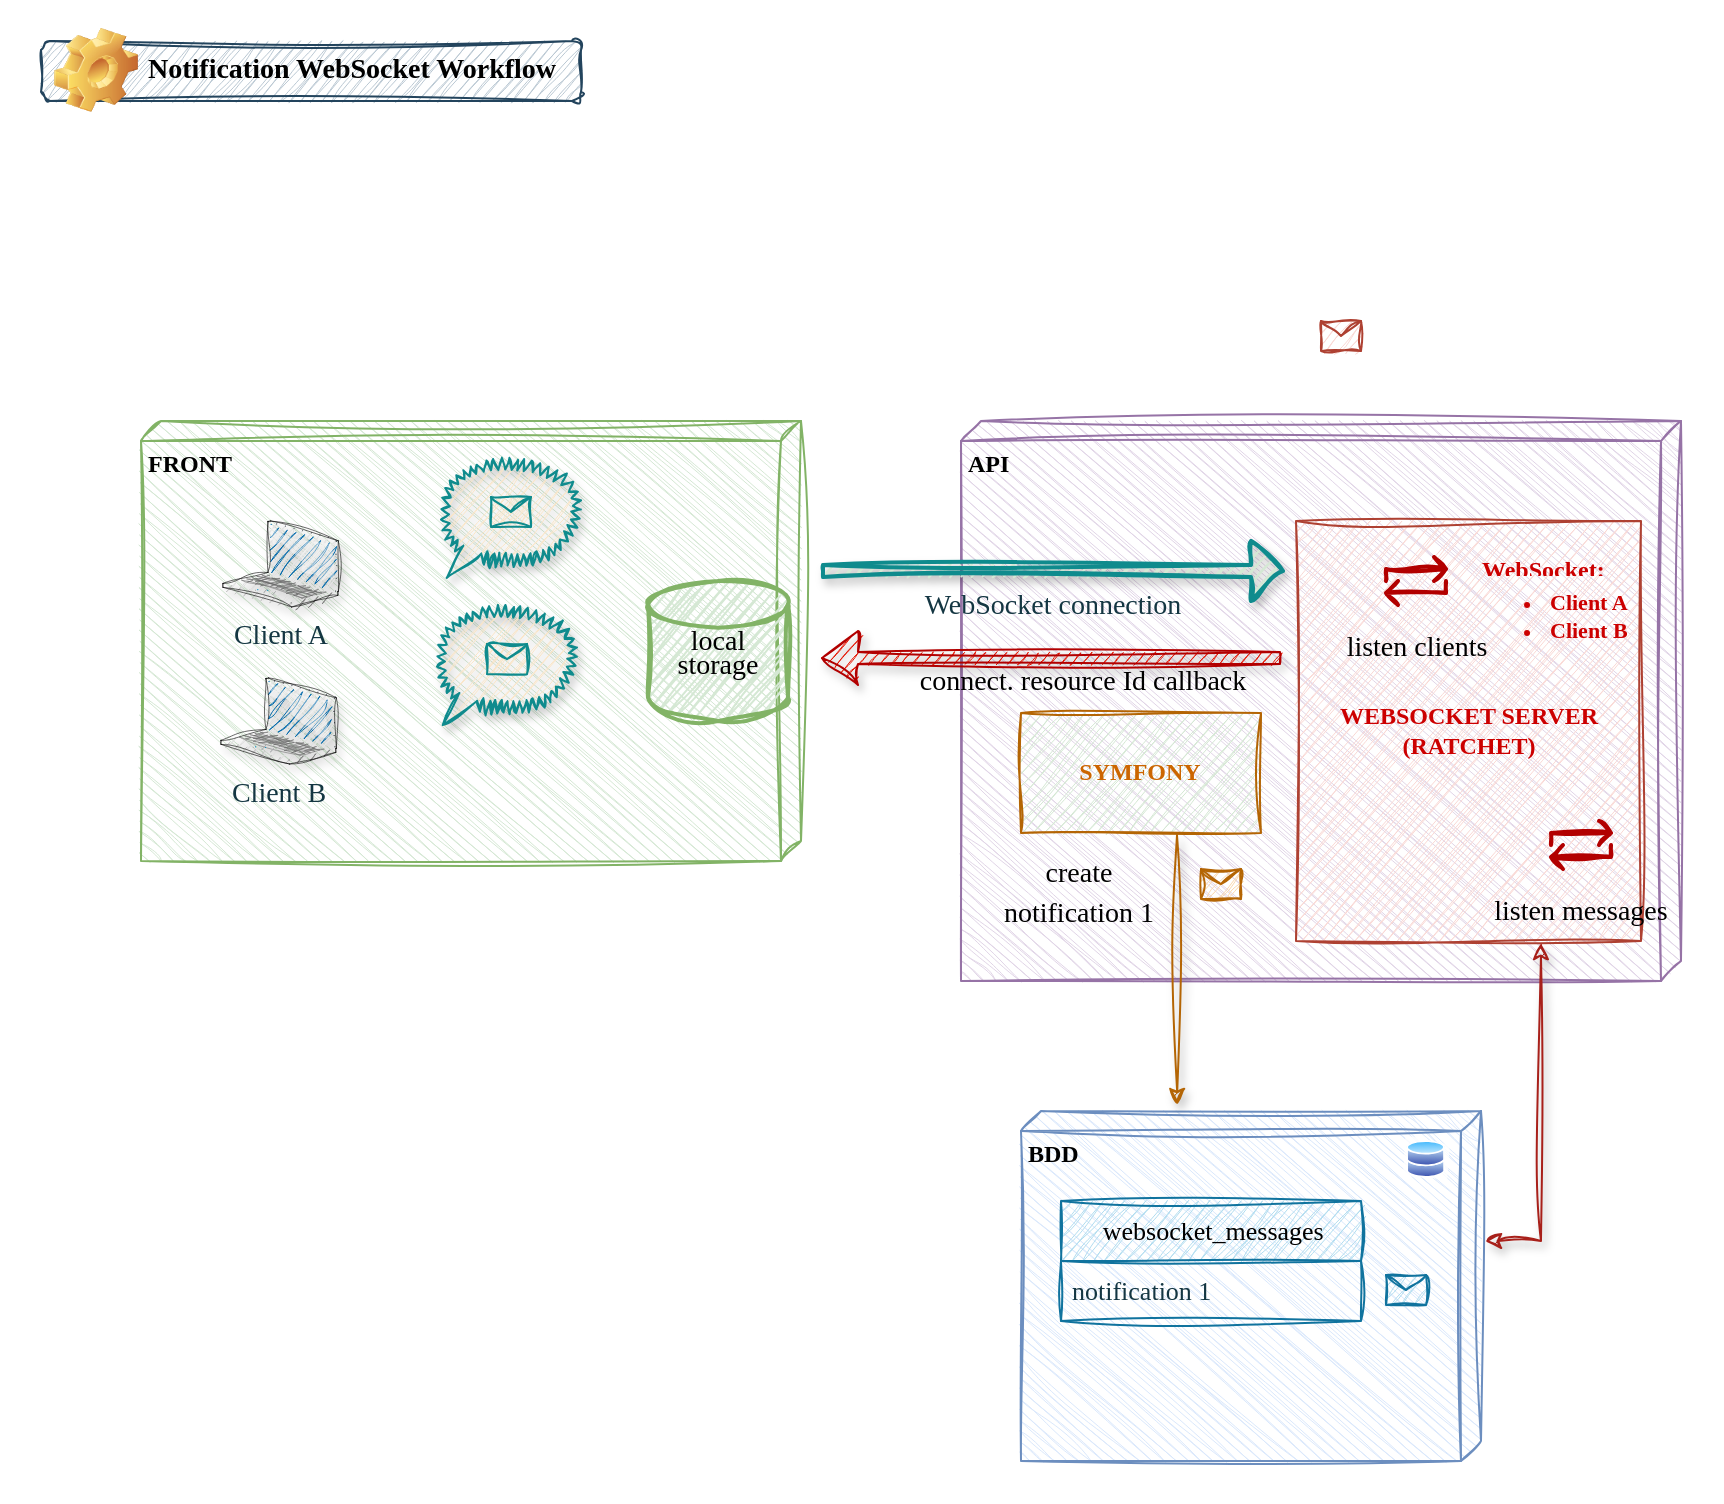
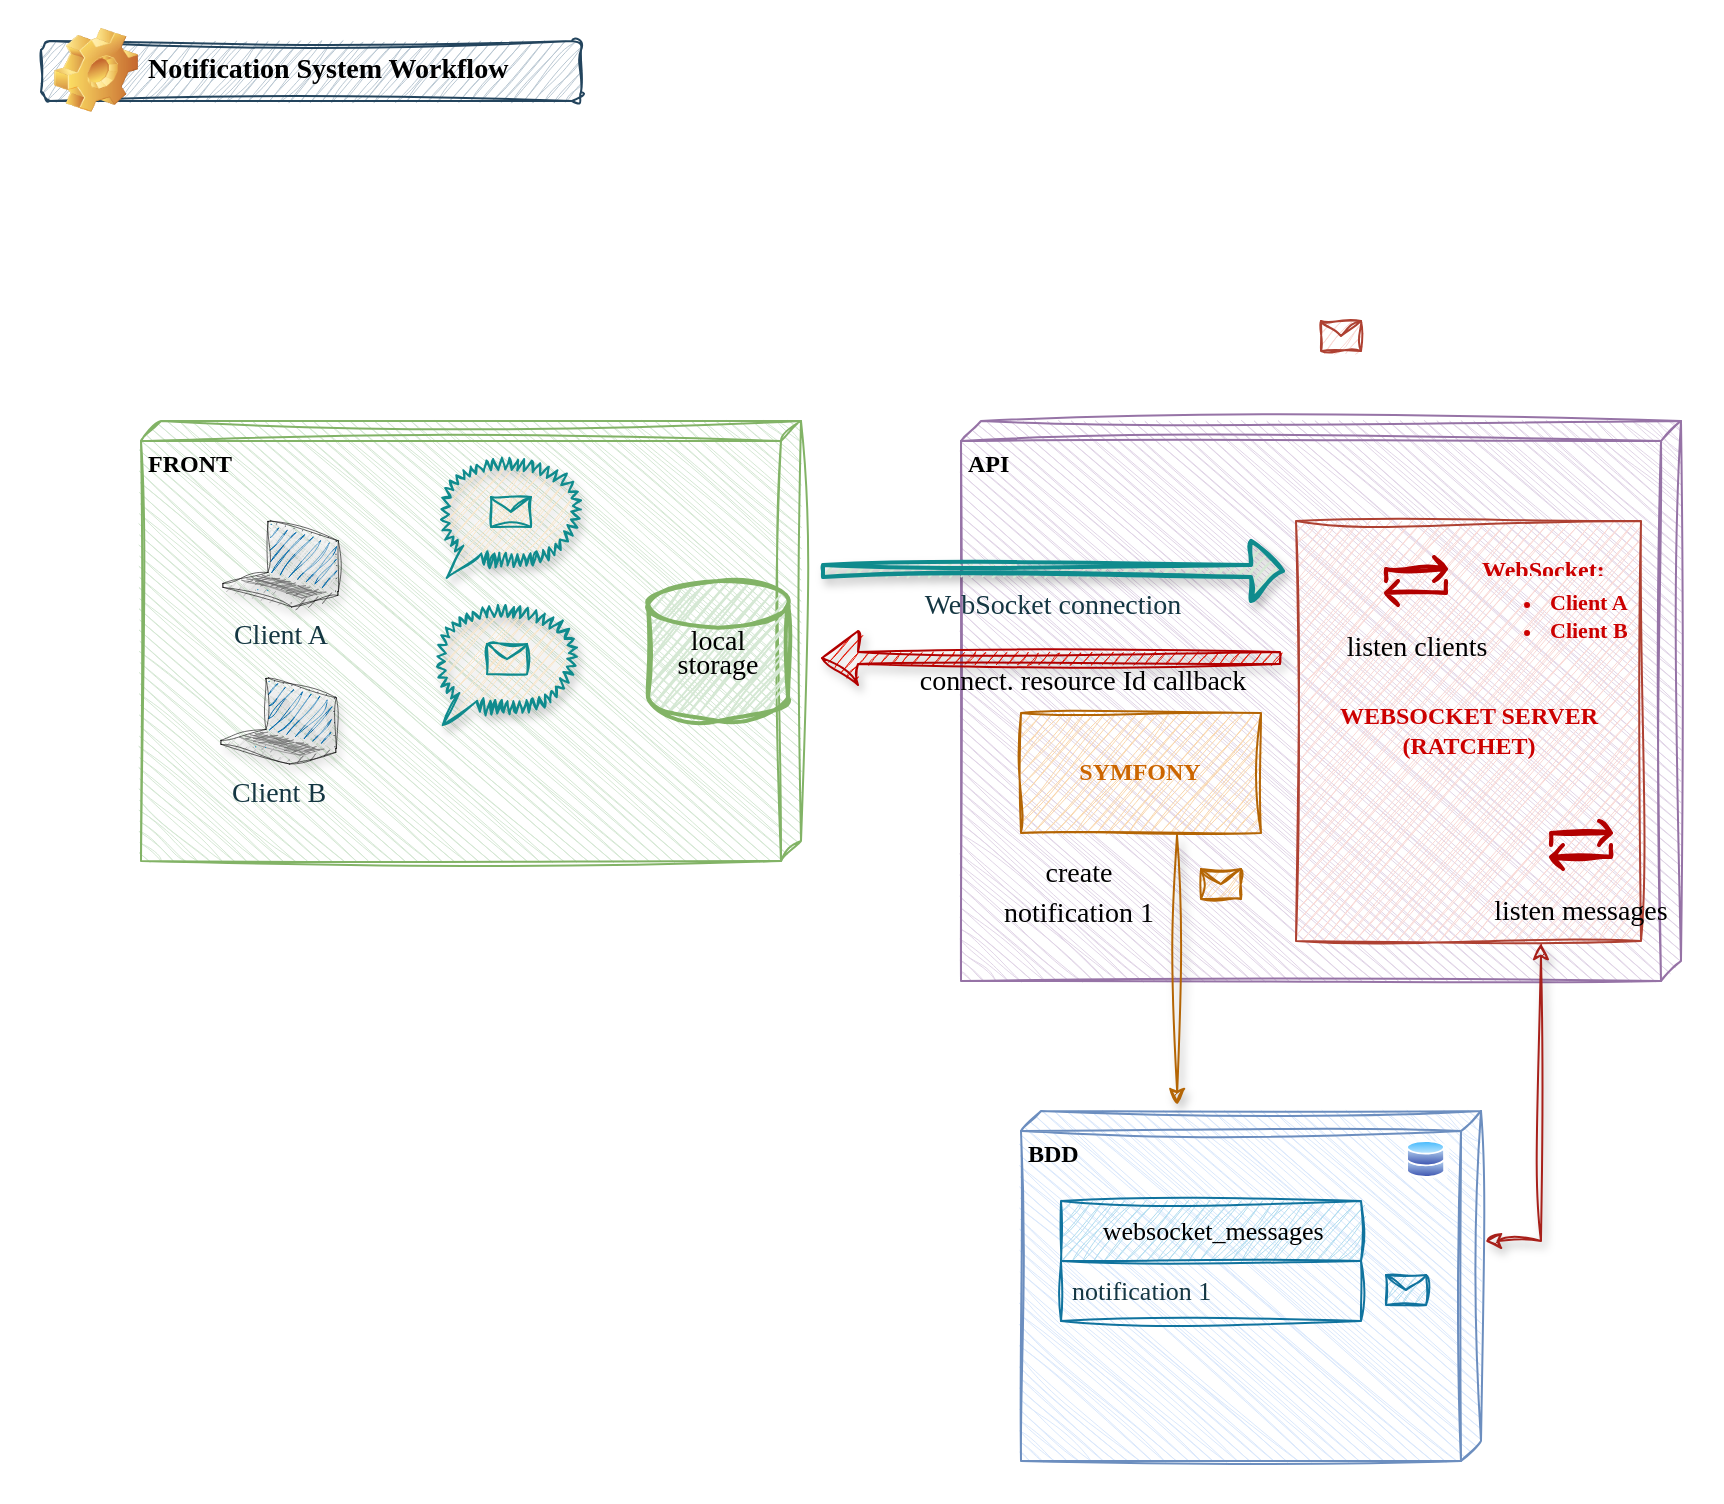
(365, 71) -> (347, 71)
(1141, 773) -> (1141, 773)
